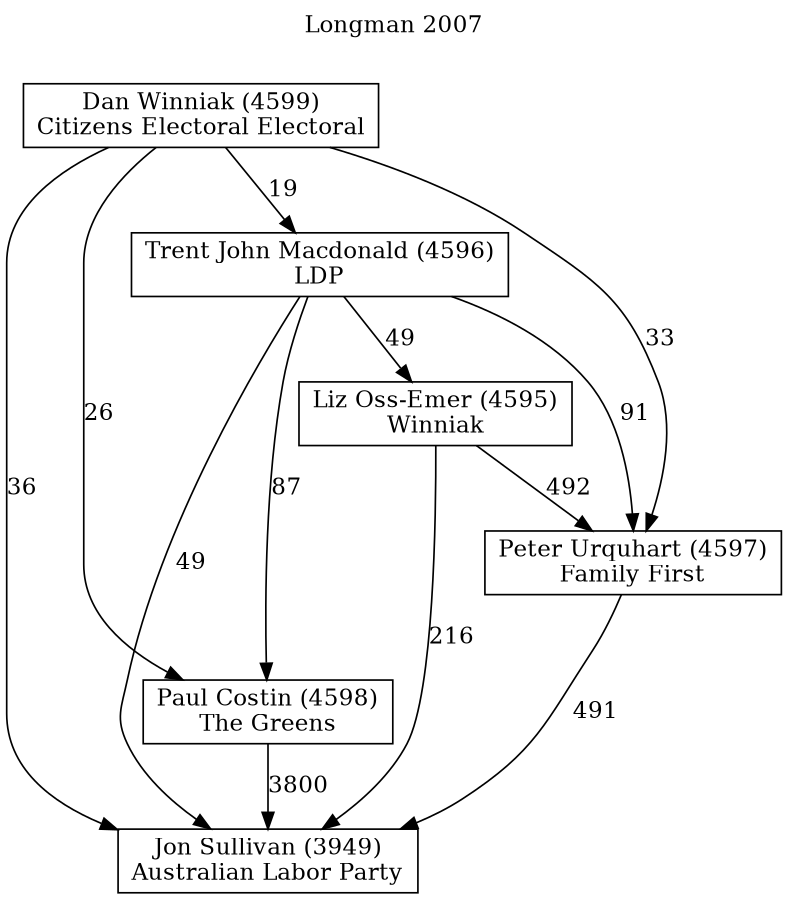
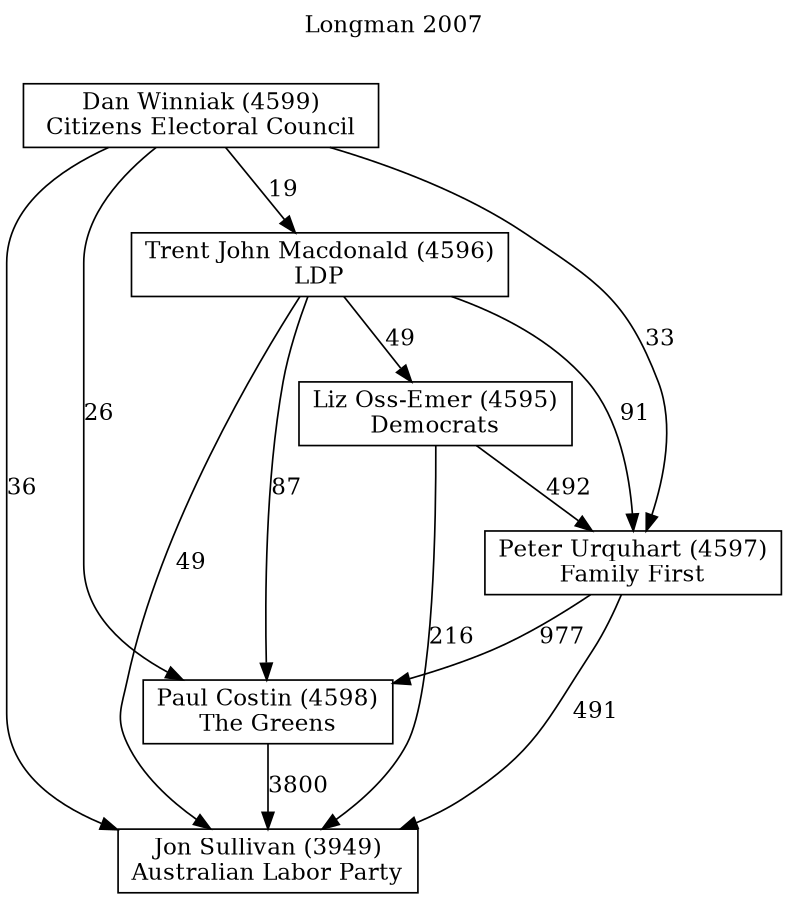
(201, 116) -> (201, 116)
(435, 414) -> (435, 414)
none -> (504, 645)
